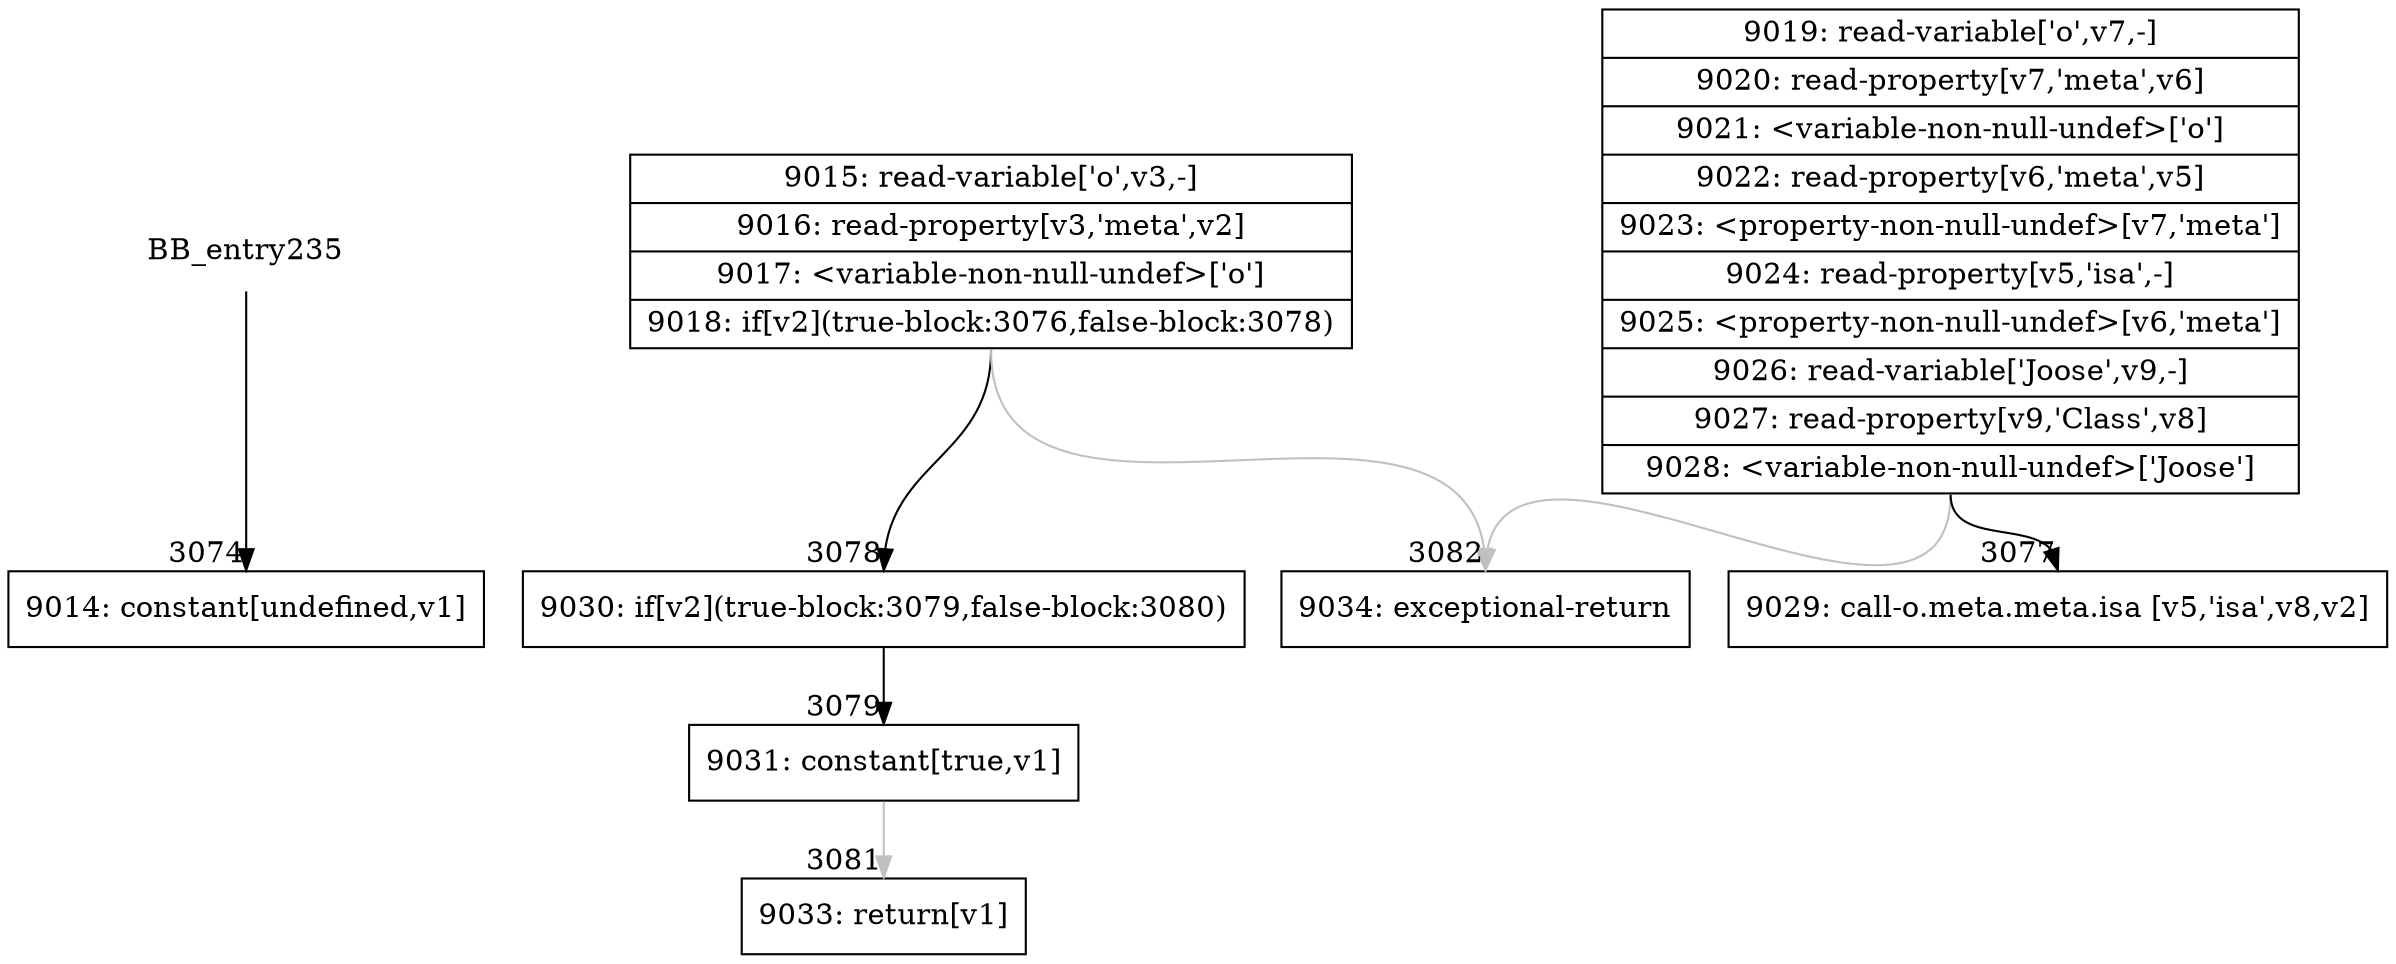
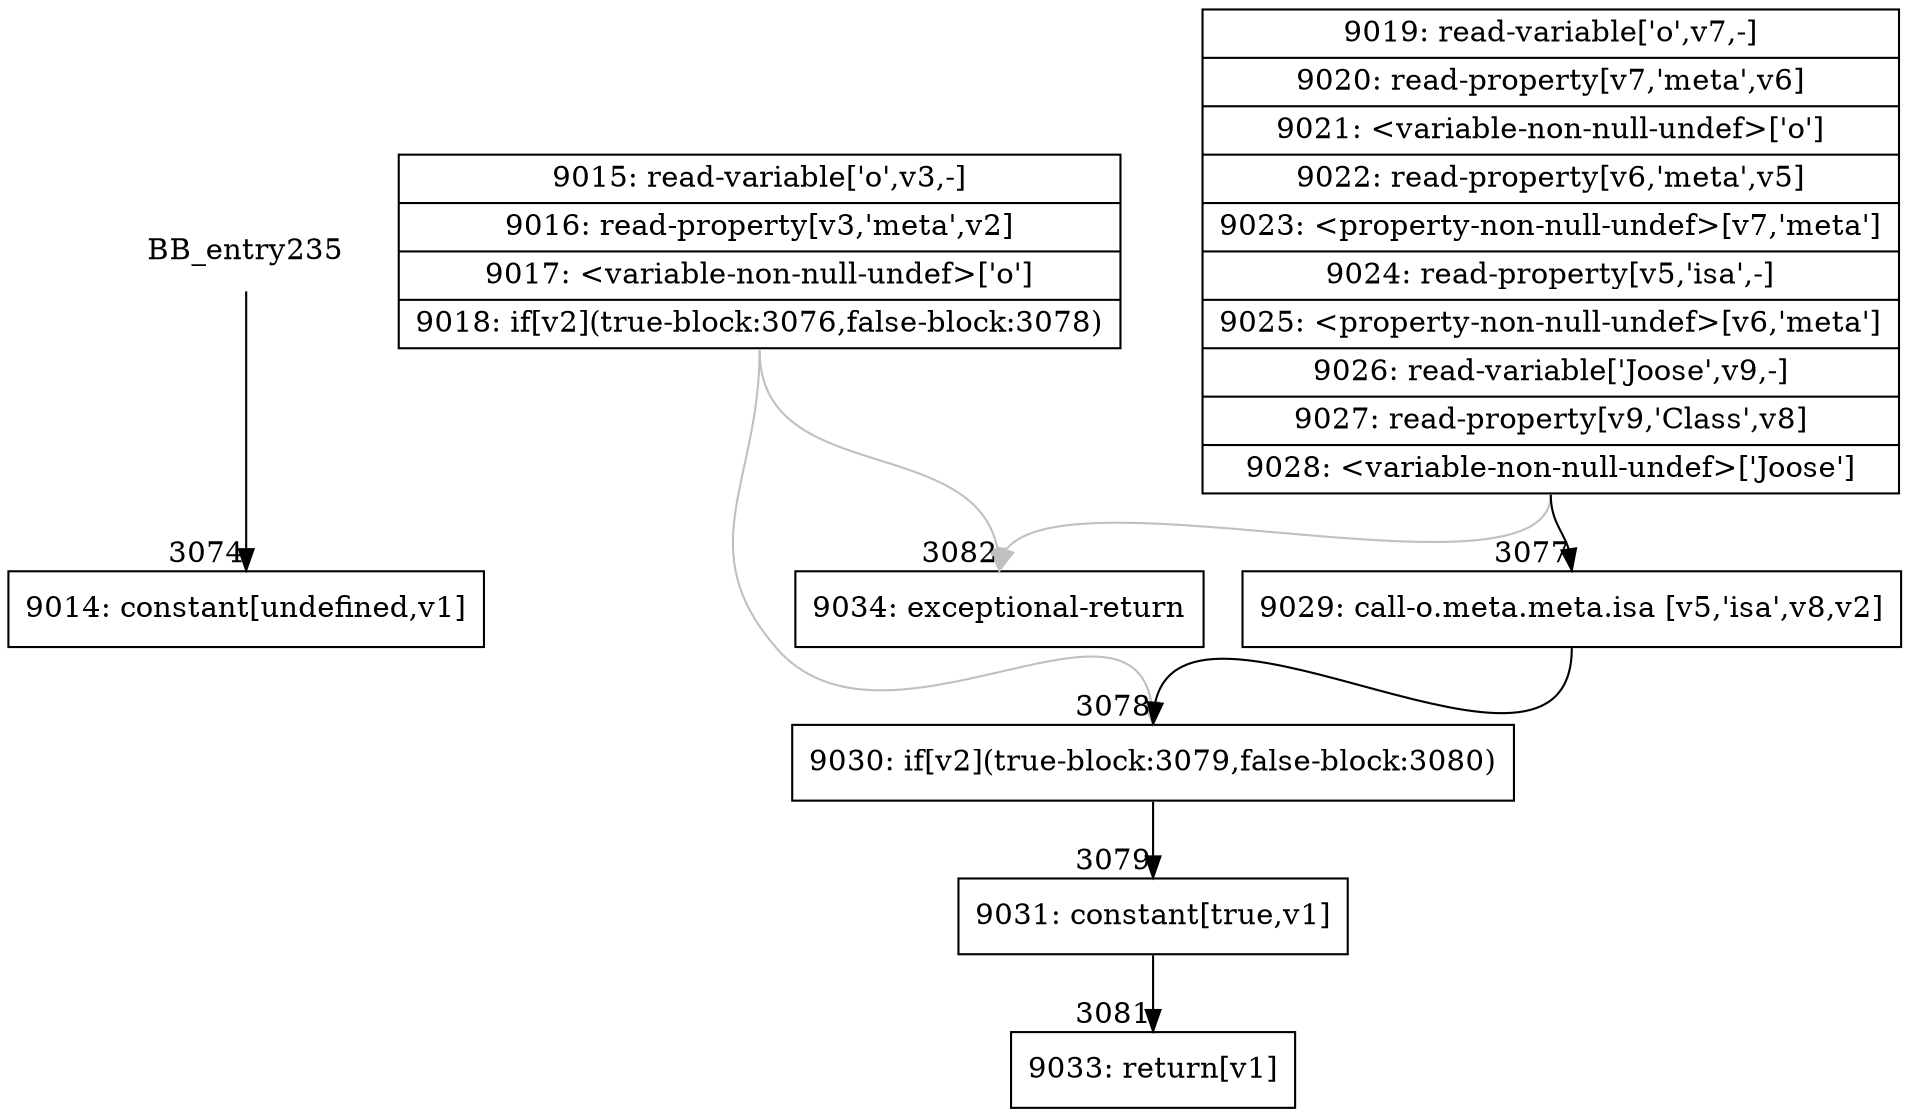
(945, 452) -> (817, 677)
none -> (1373, 689)
(884, 829) -> (1153, 983)
